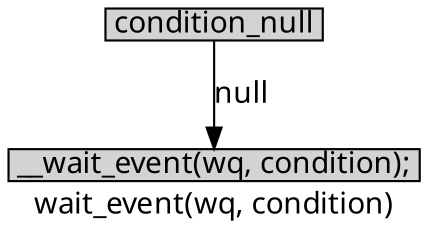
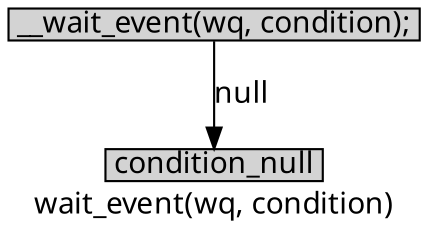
(214, 84) -> (214, 84)
